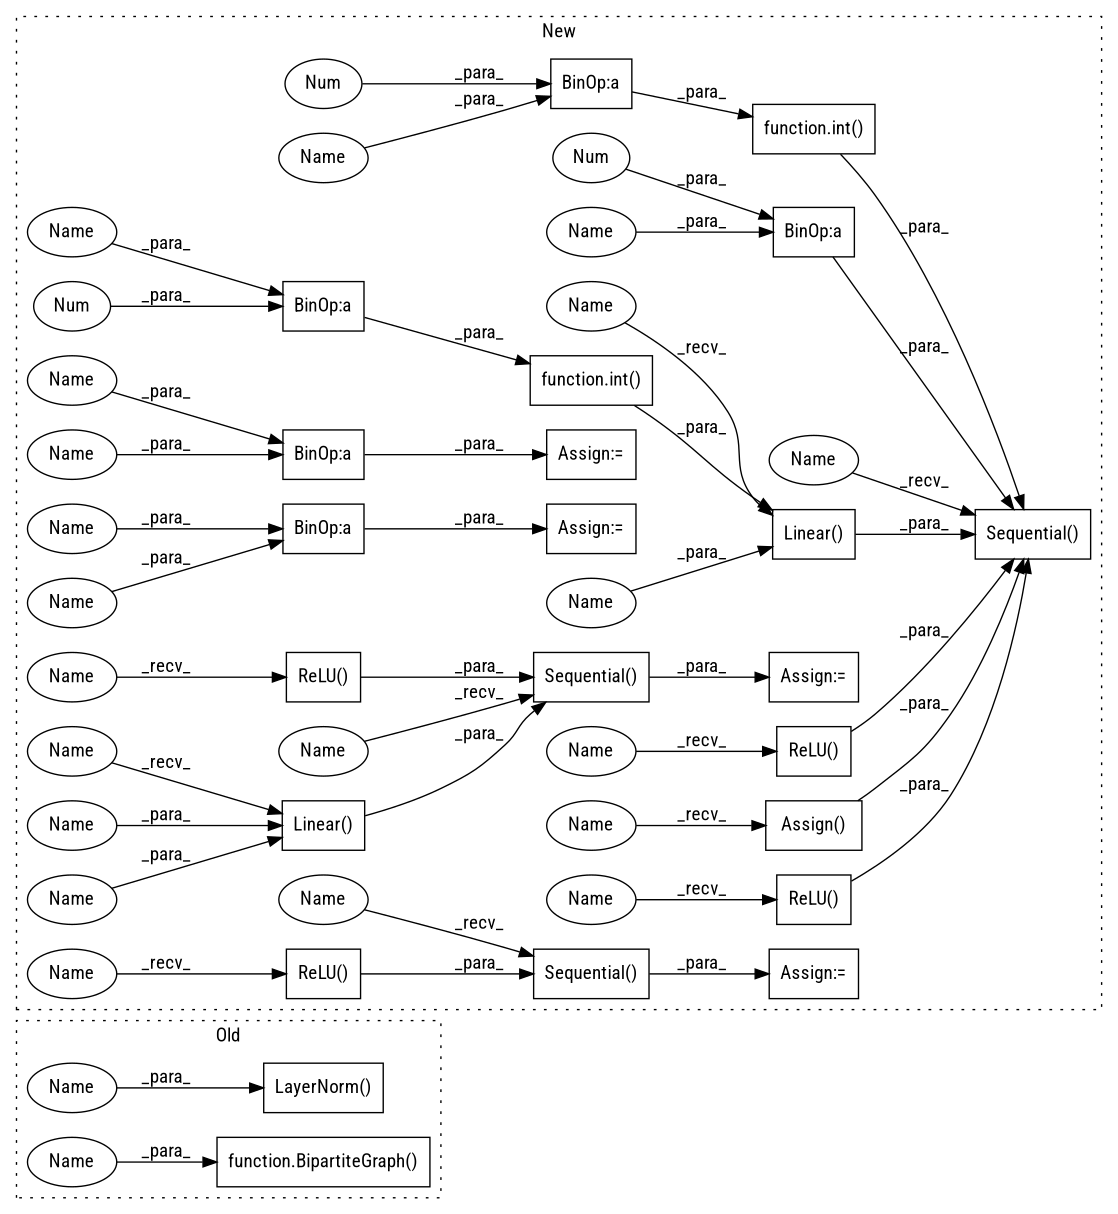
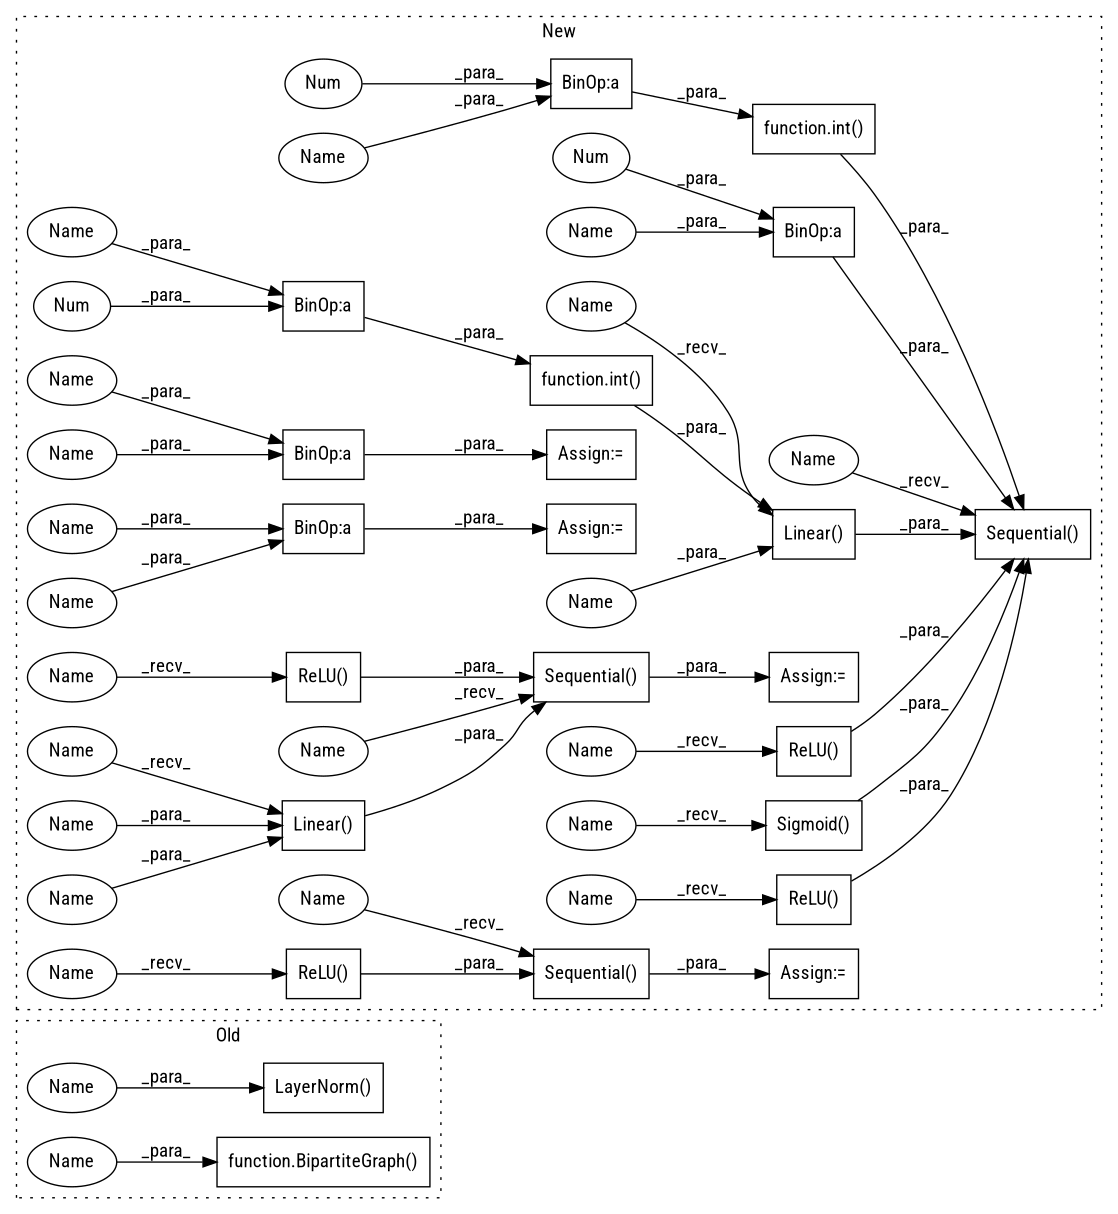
(814, 826) -> (814, 826)
